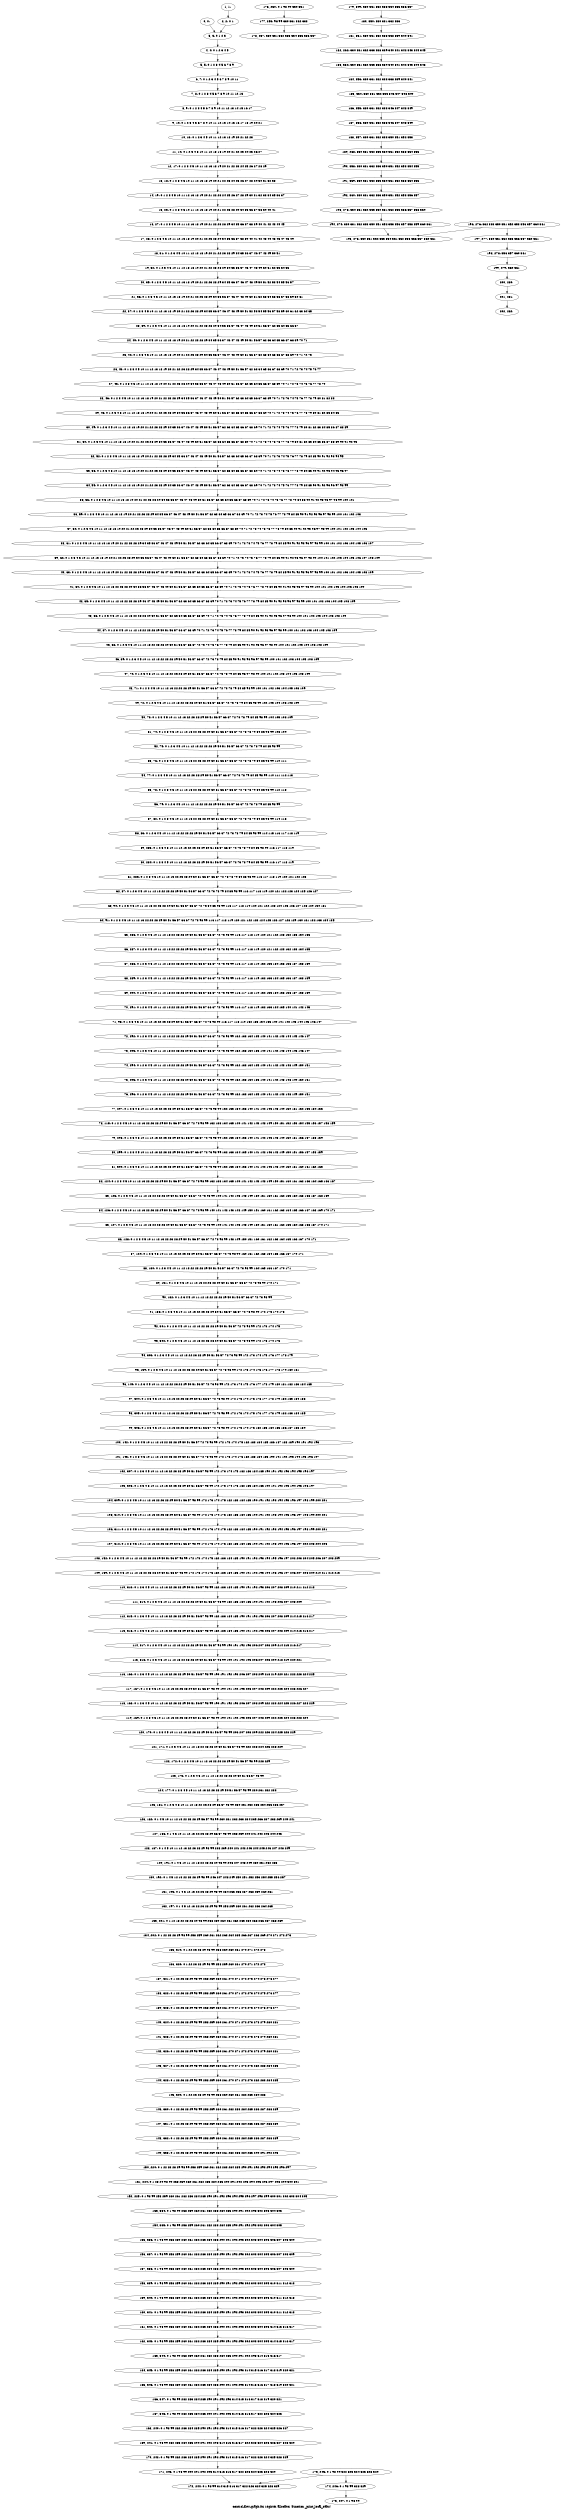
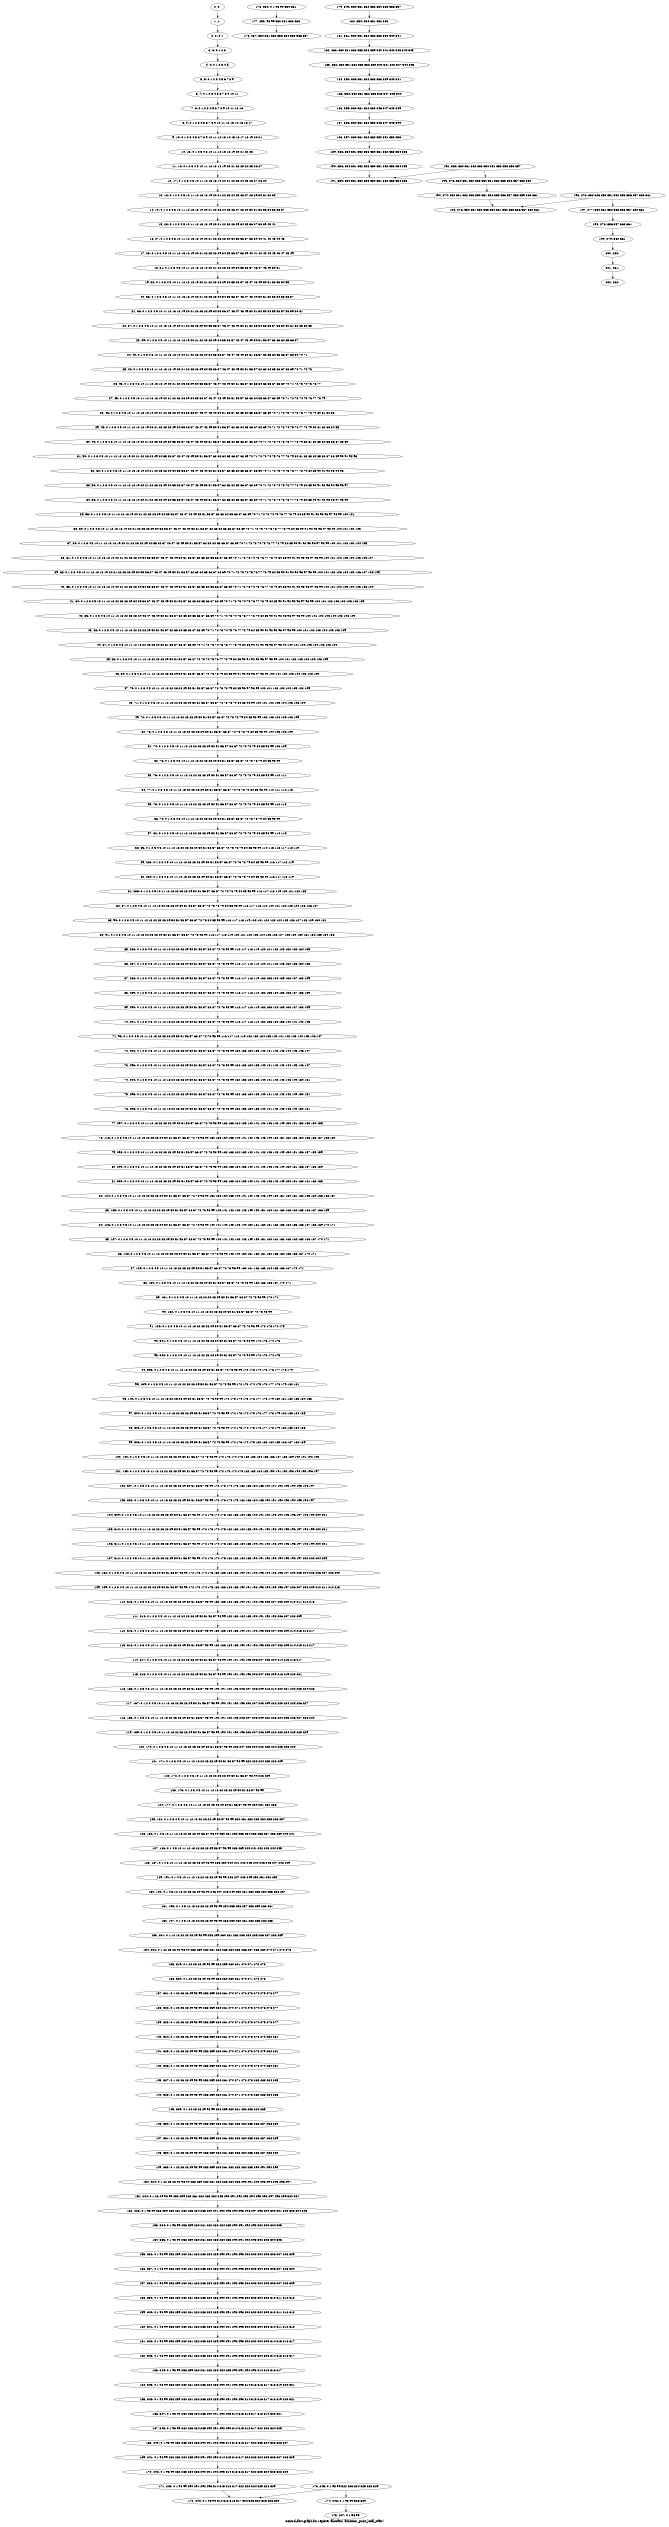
(212, 28) -> (218, 13)
(381, 65) -> (369, 65)
(381, 187) -> (427, 174)
